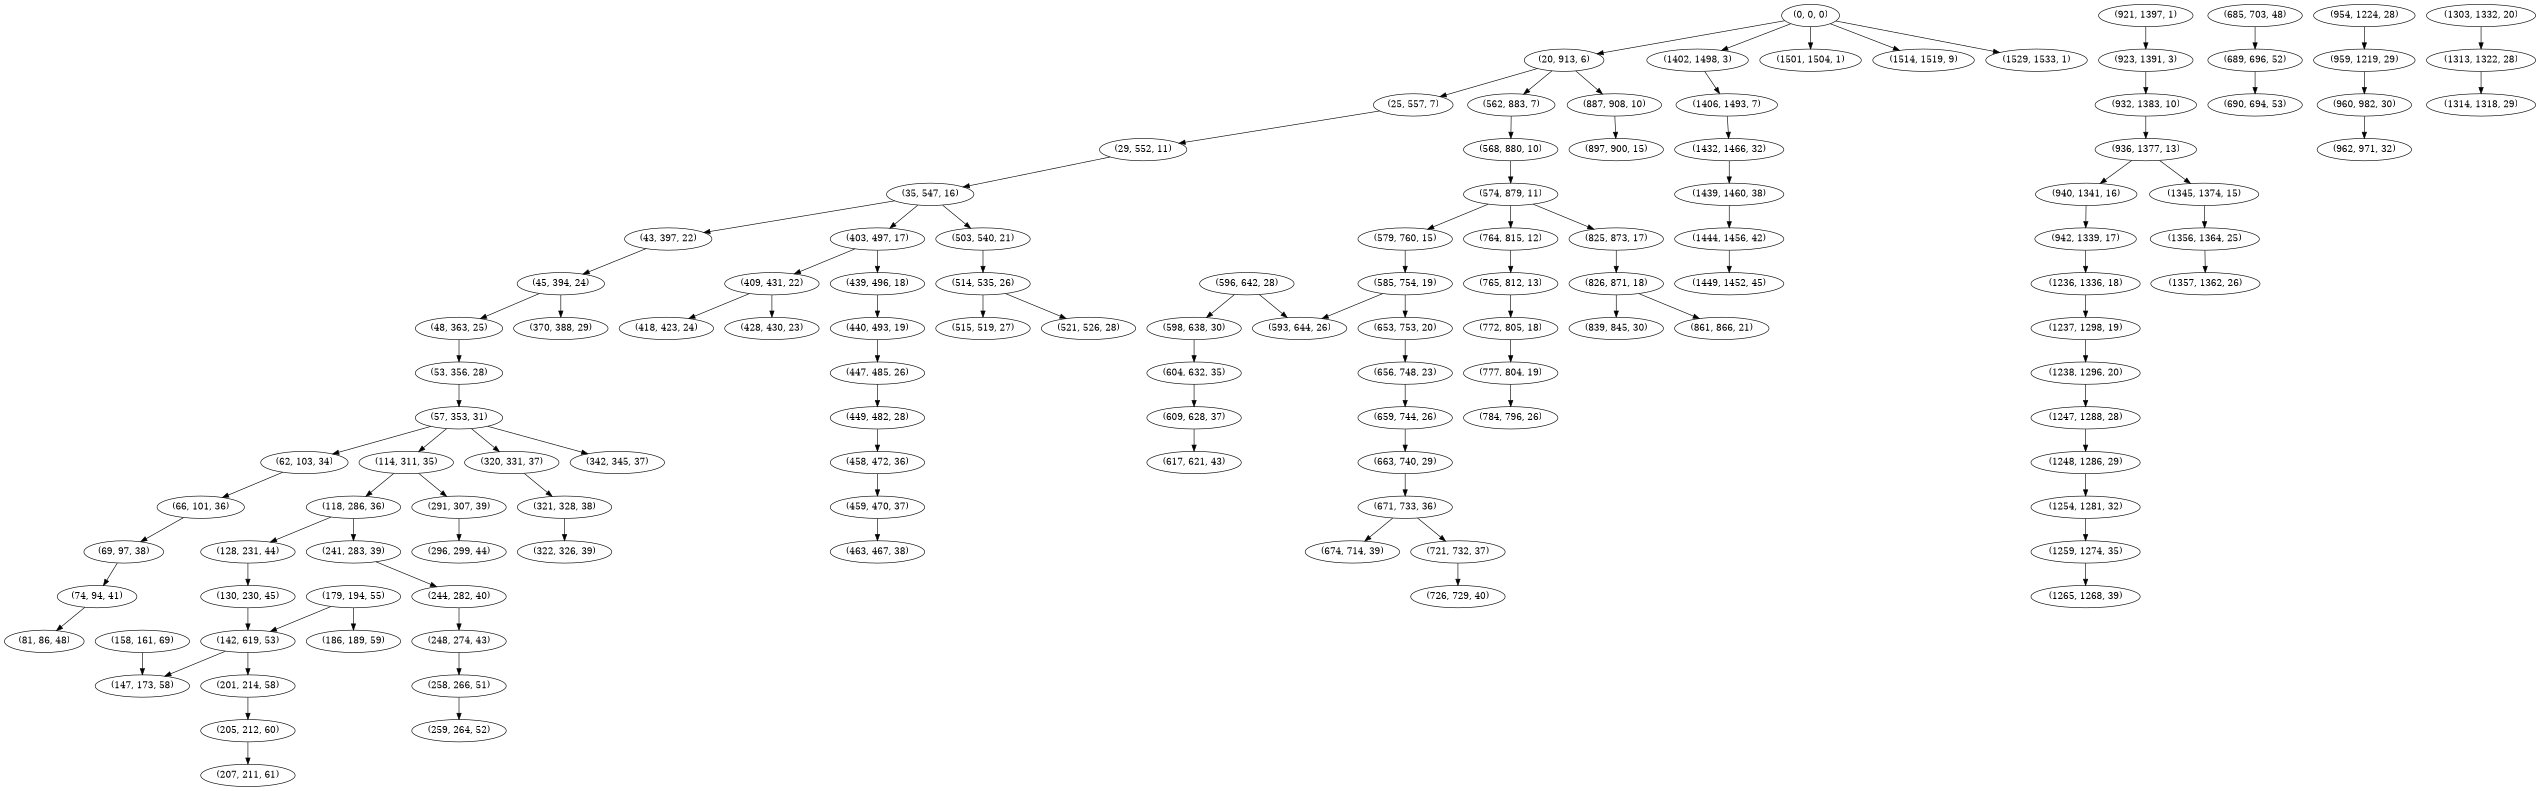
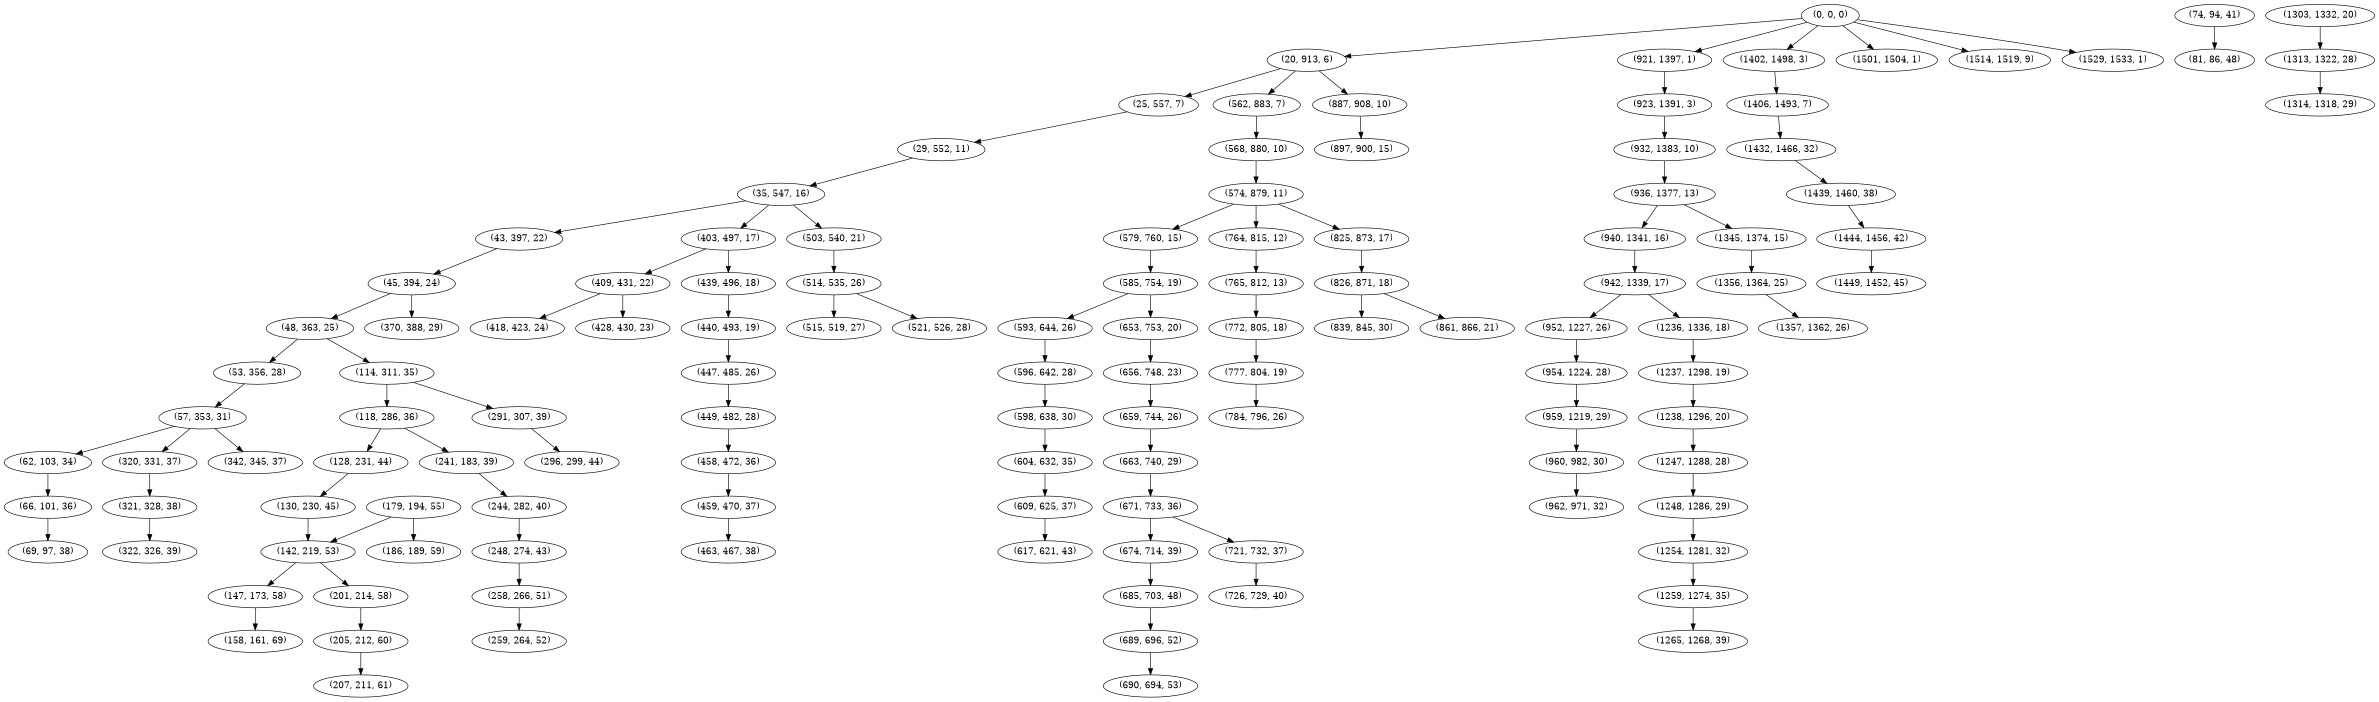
none -> (1754, 36)
(1271, 304) -> (1045, 348)
none -> (1576, 328)
(1194, 418) -> (1045, 507)
(435, 438) -> (346, 349)
(353, 552) -> (466, 463)
none -> (1151, 571)
(112, 572) -> none
(248, 641) -> (308, 552)
(142, 661) -> (255, 616)
